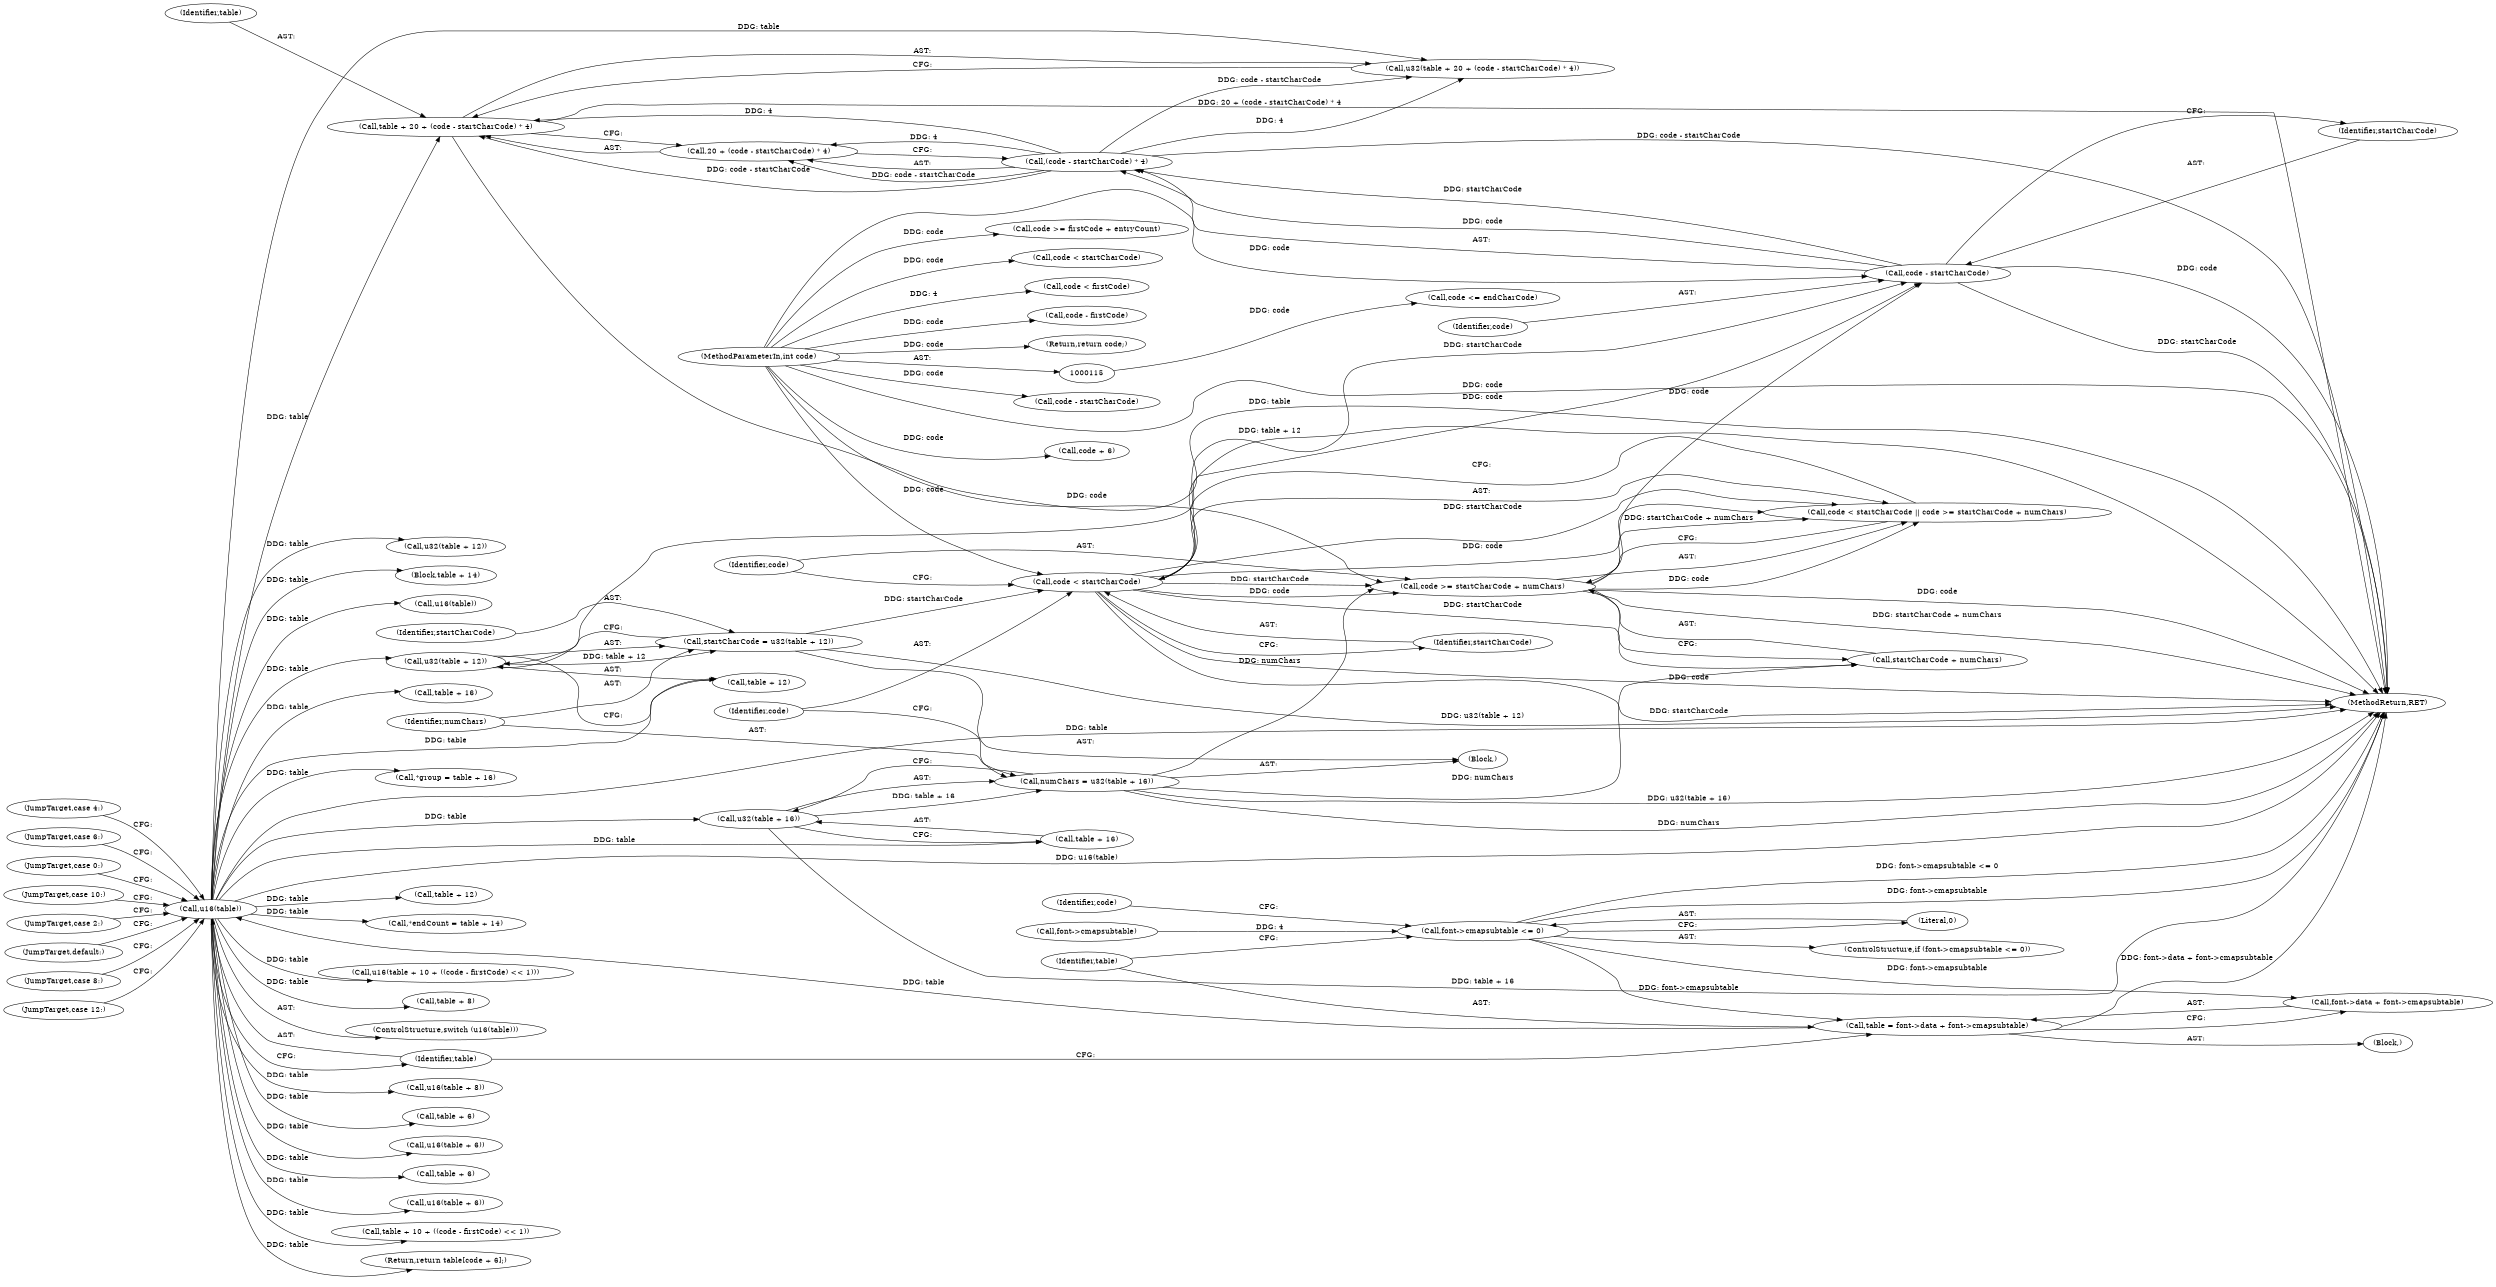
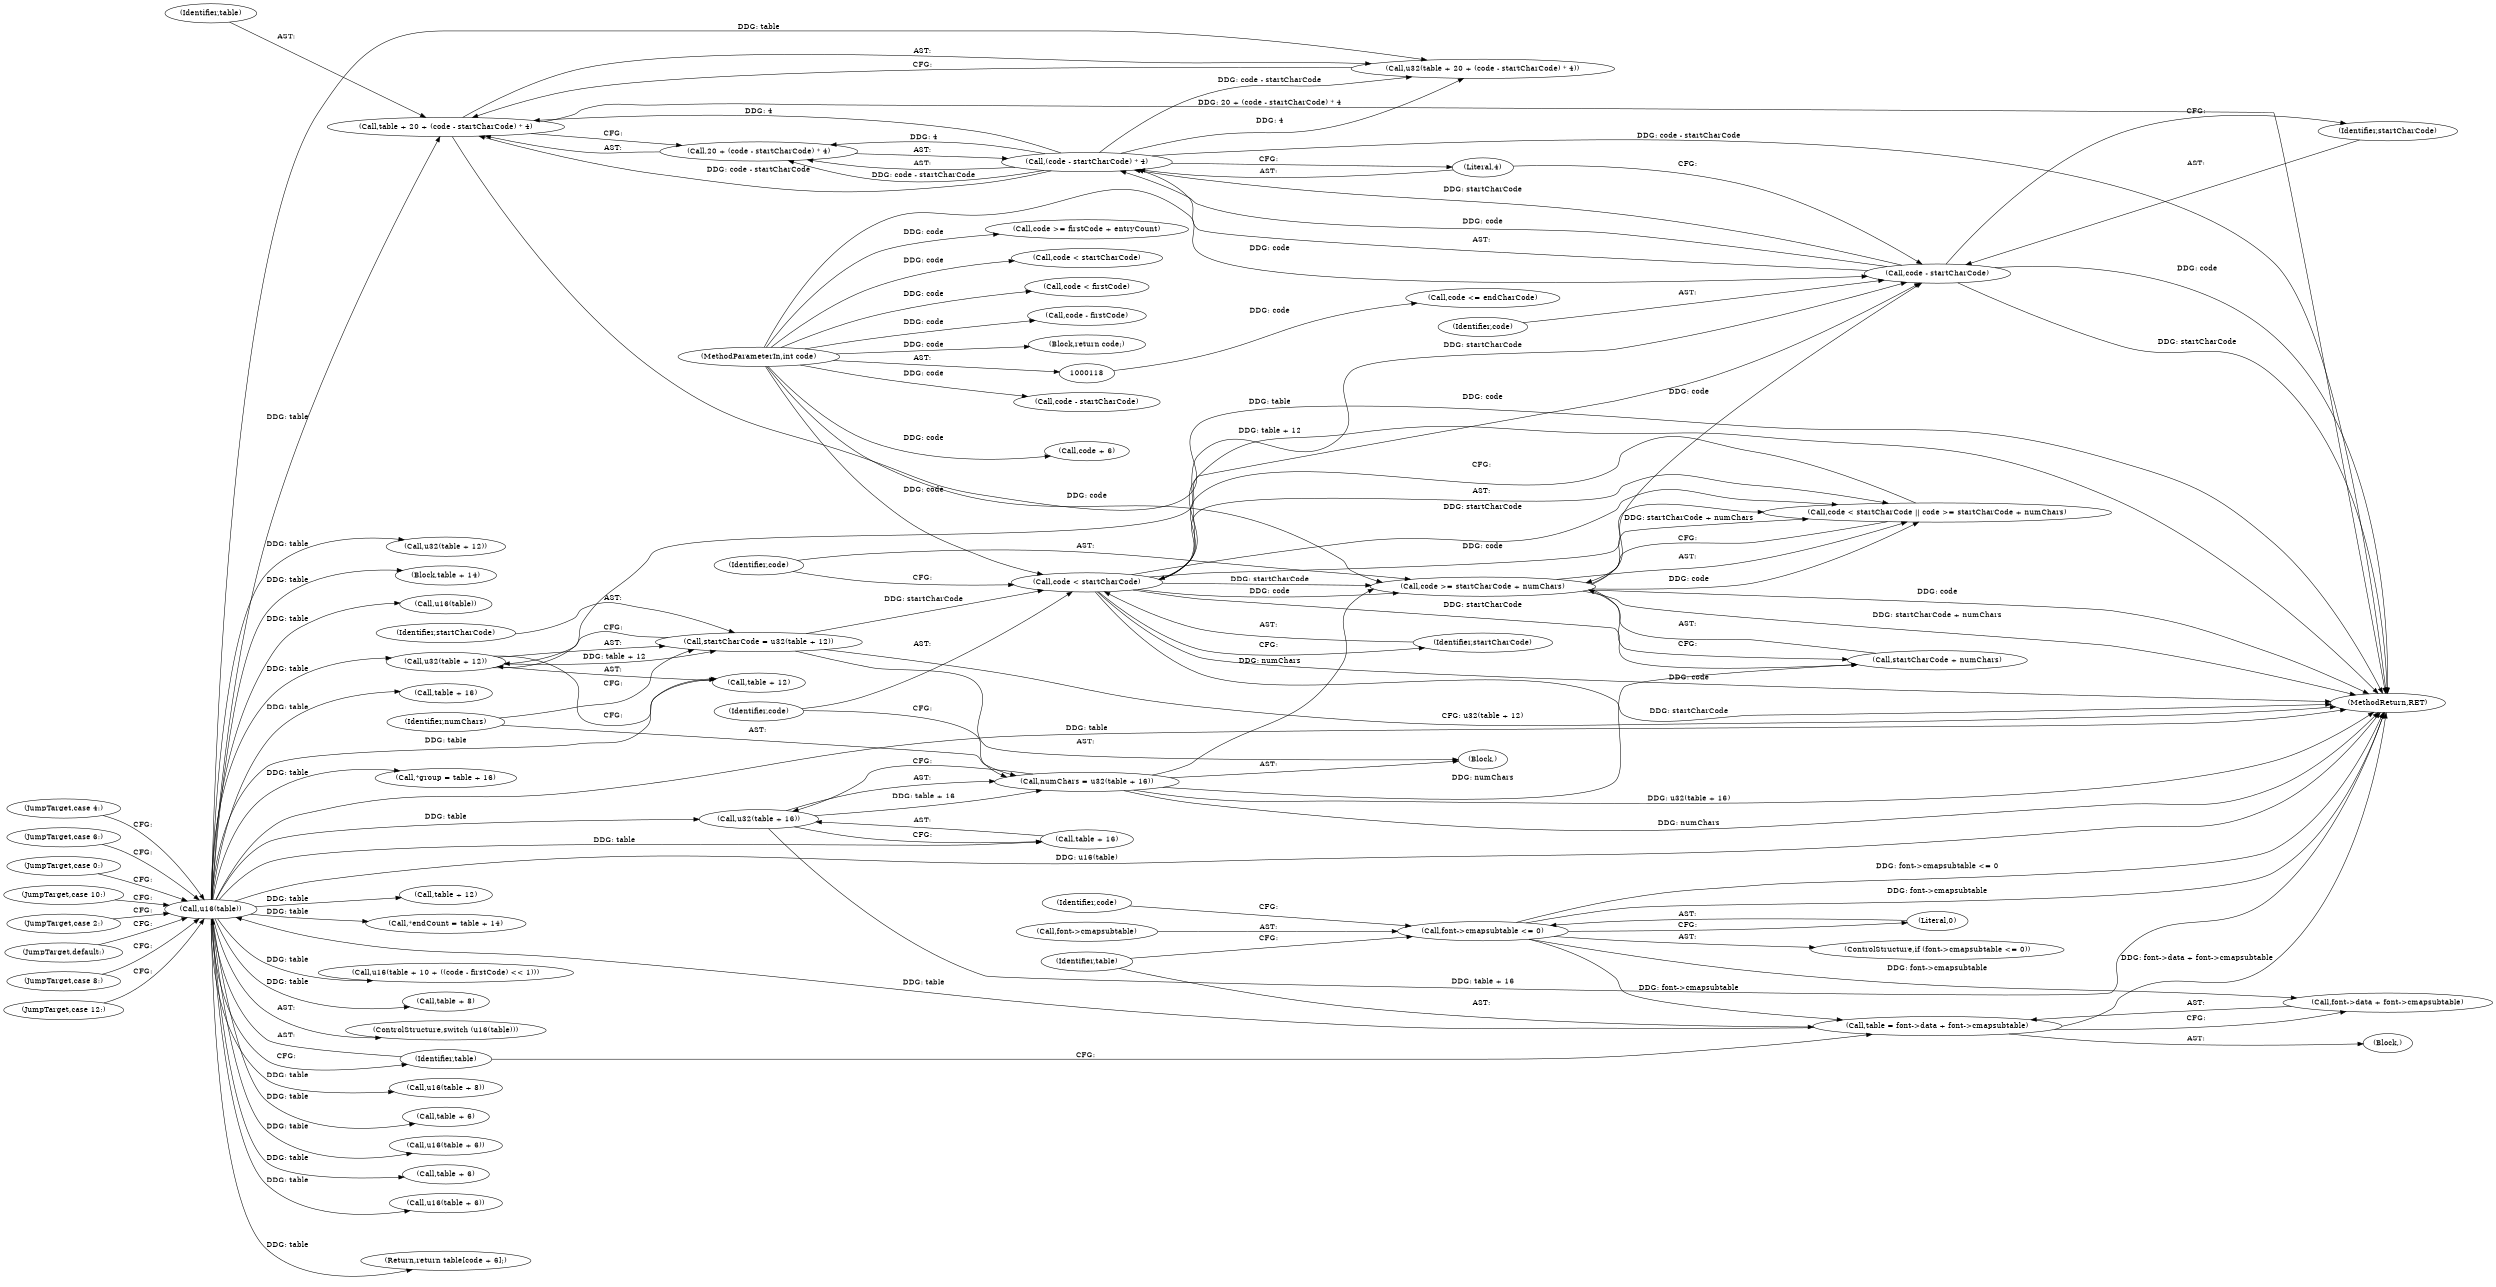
(924, 150) -> (924, 150)
none -> (1483, 167)
(924, 294) -> (924, 294)
(1087, 345) -> (1087, 345)
(1087, 373) -> (1087, 373)
(1630, 389) -> none
(615, 683) -> (615, 683)
(1483, 716) -> (1483, 716)
(1270, 927) -> (1270, 927)
(446, 1232) -> none
